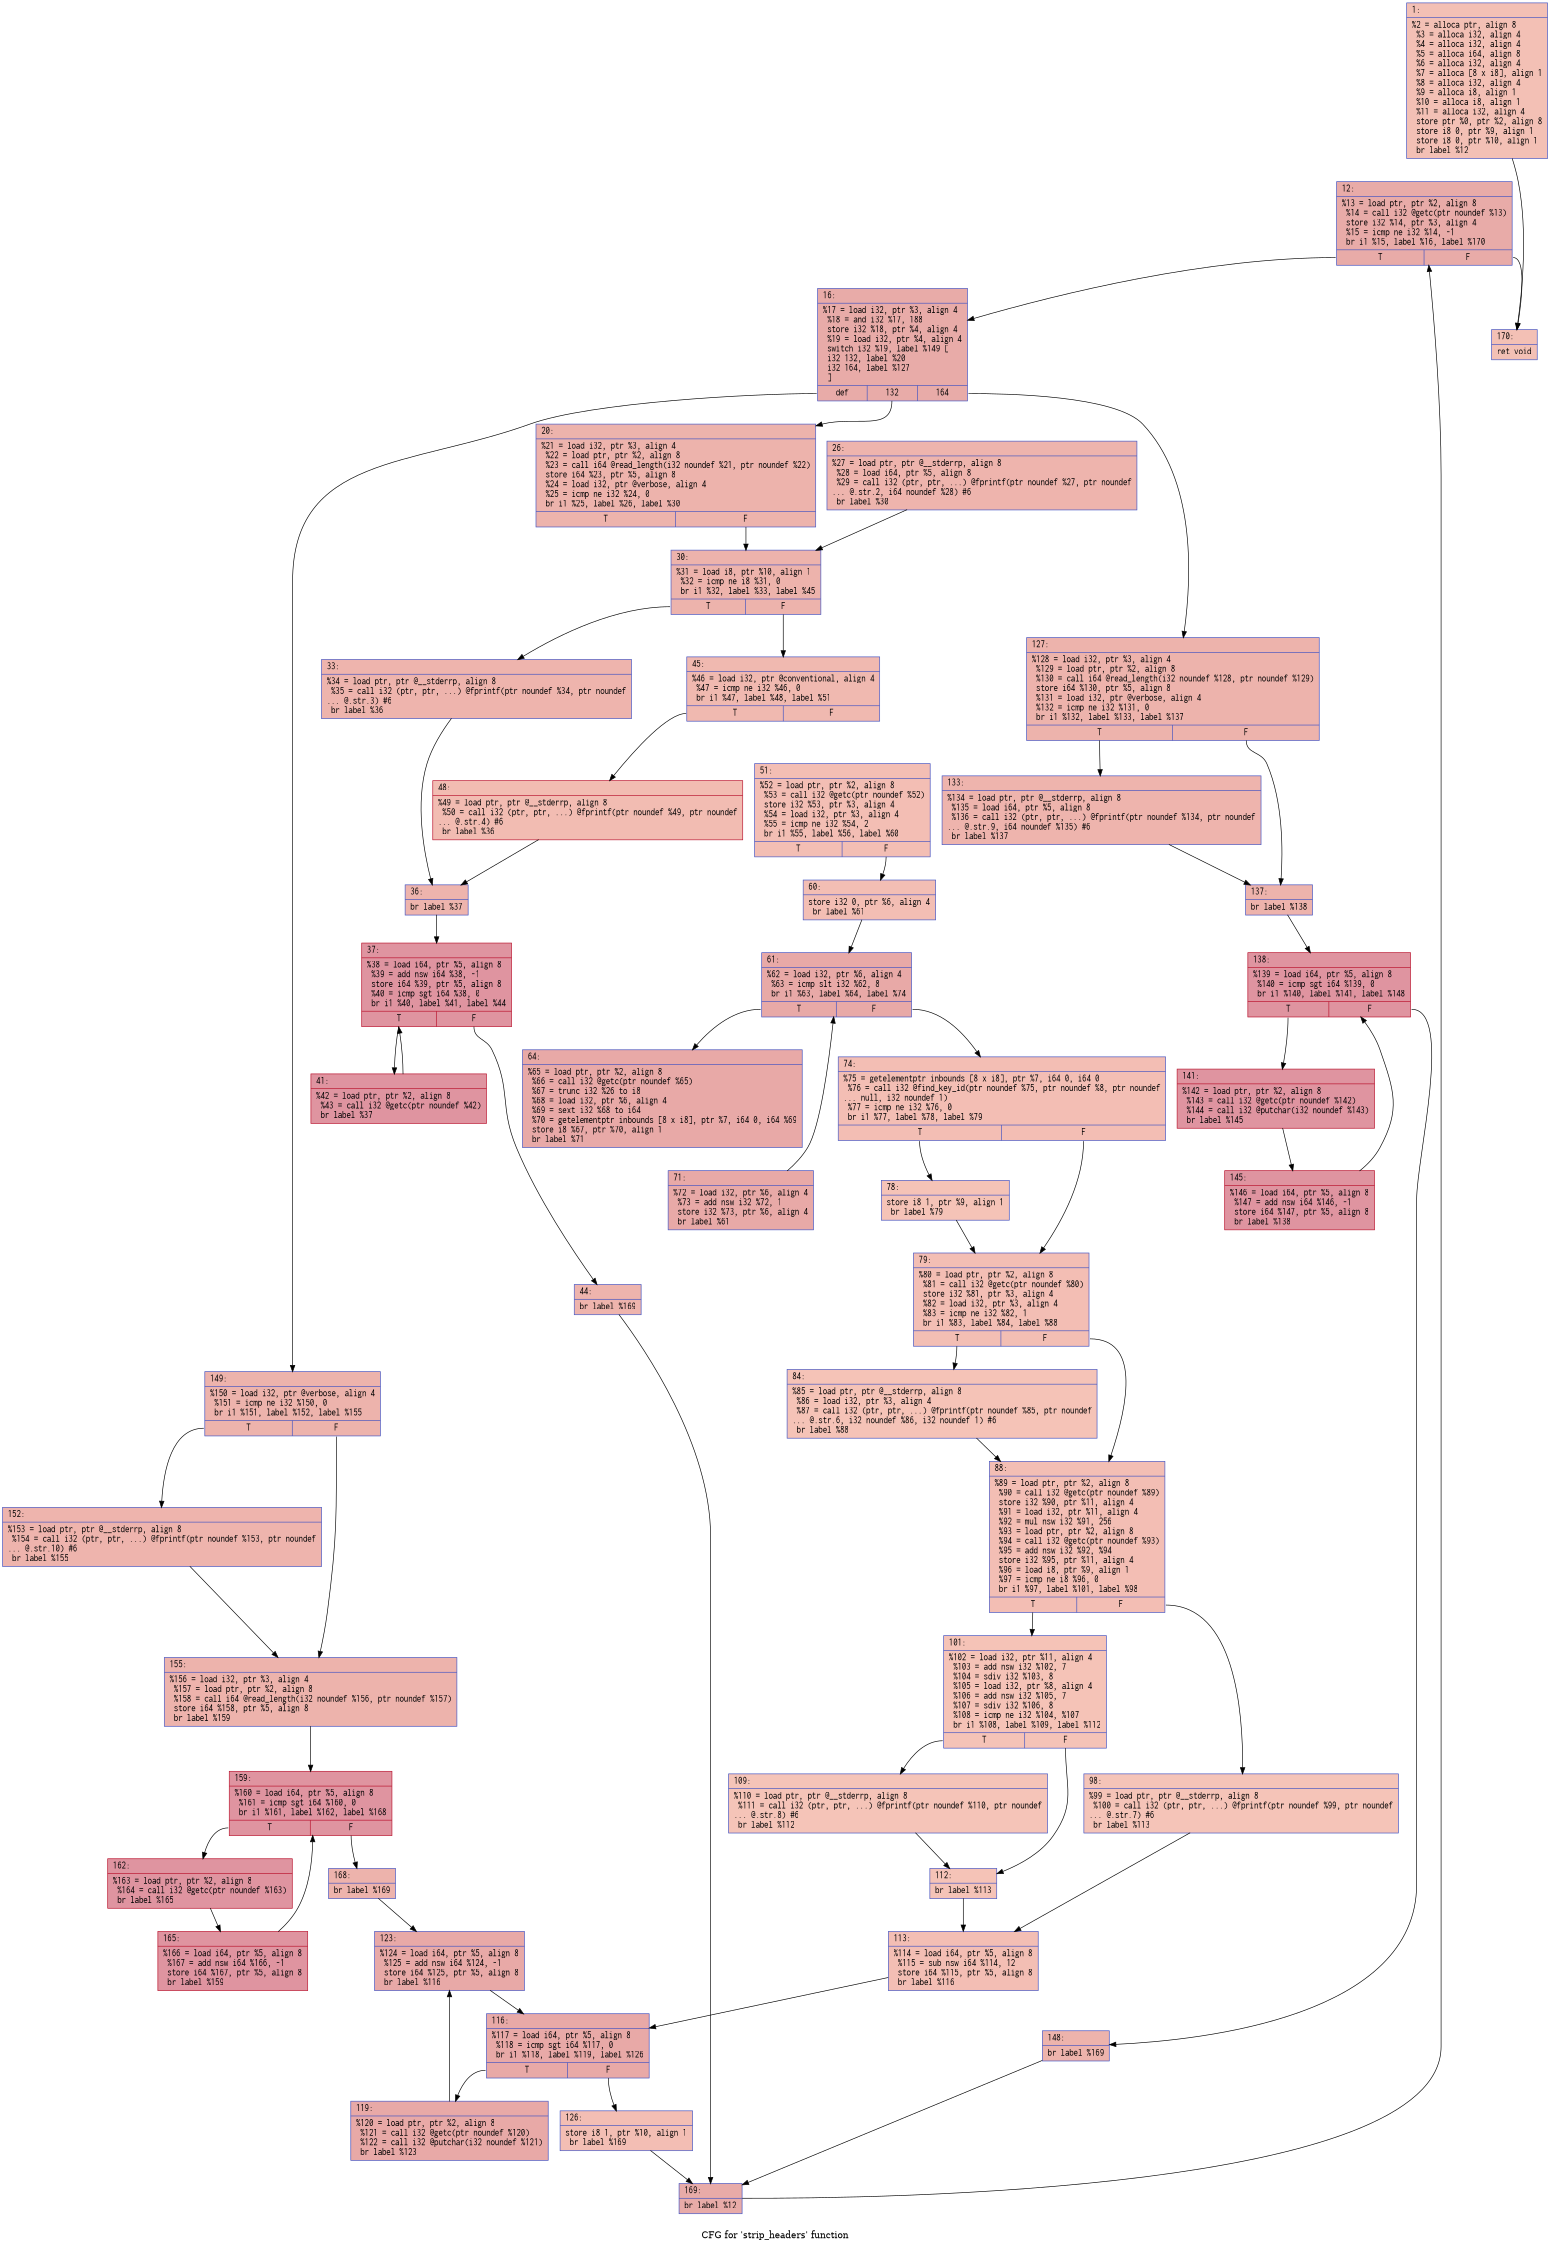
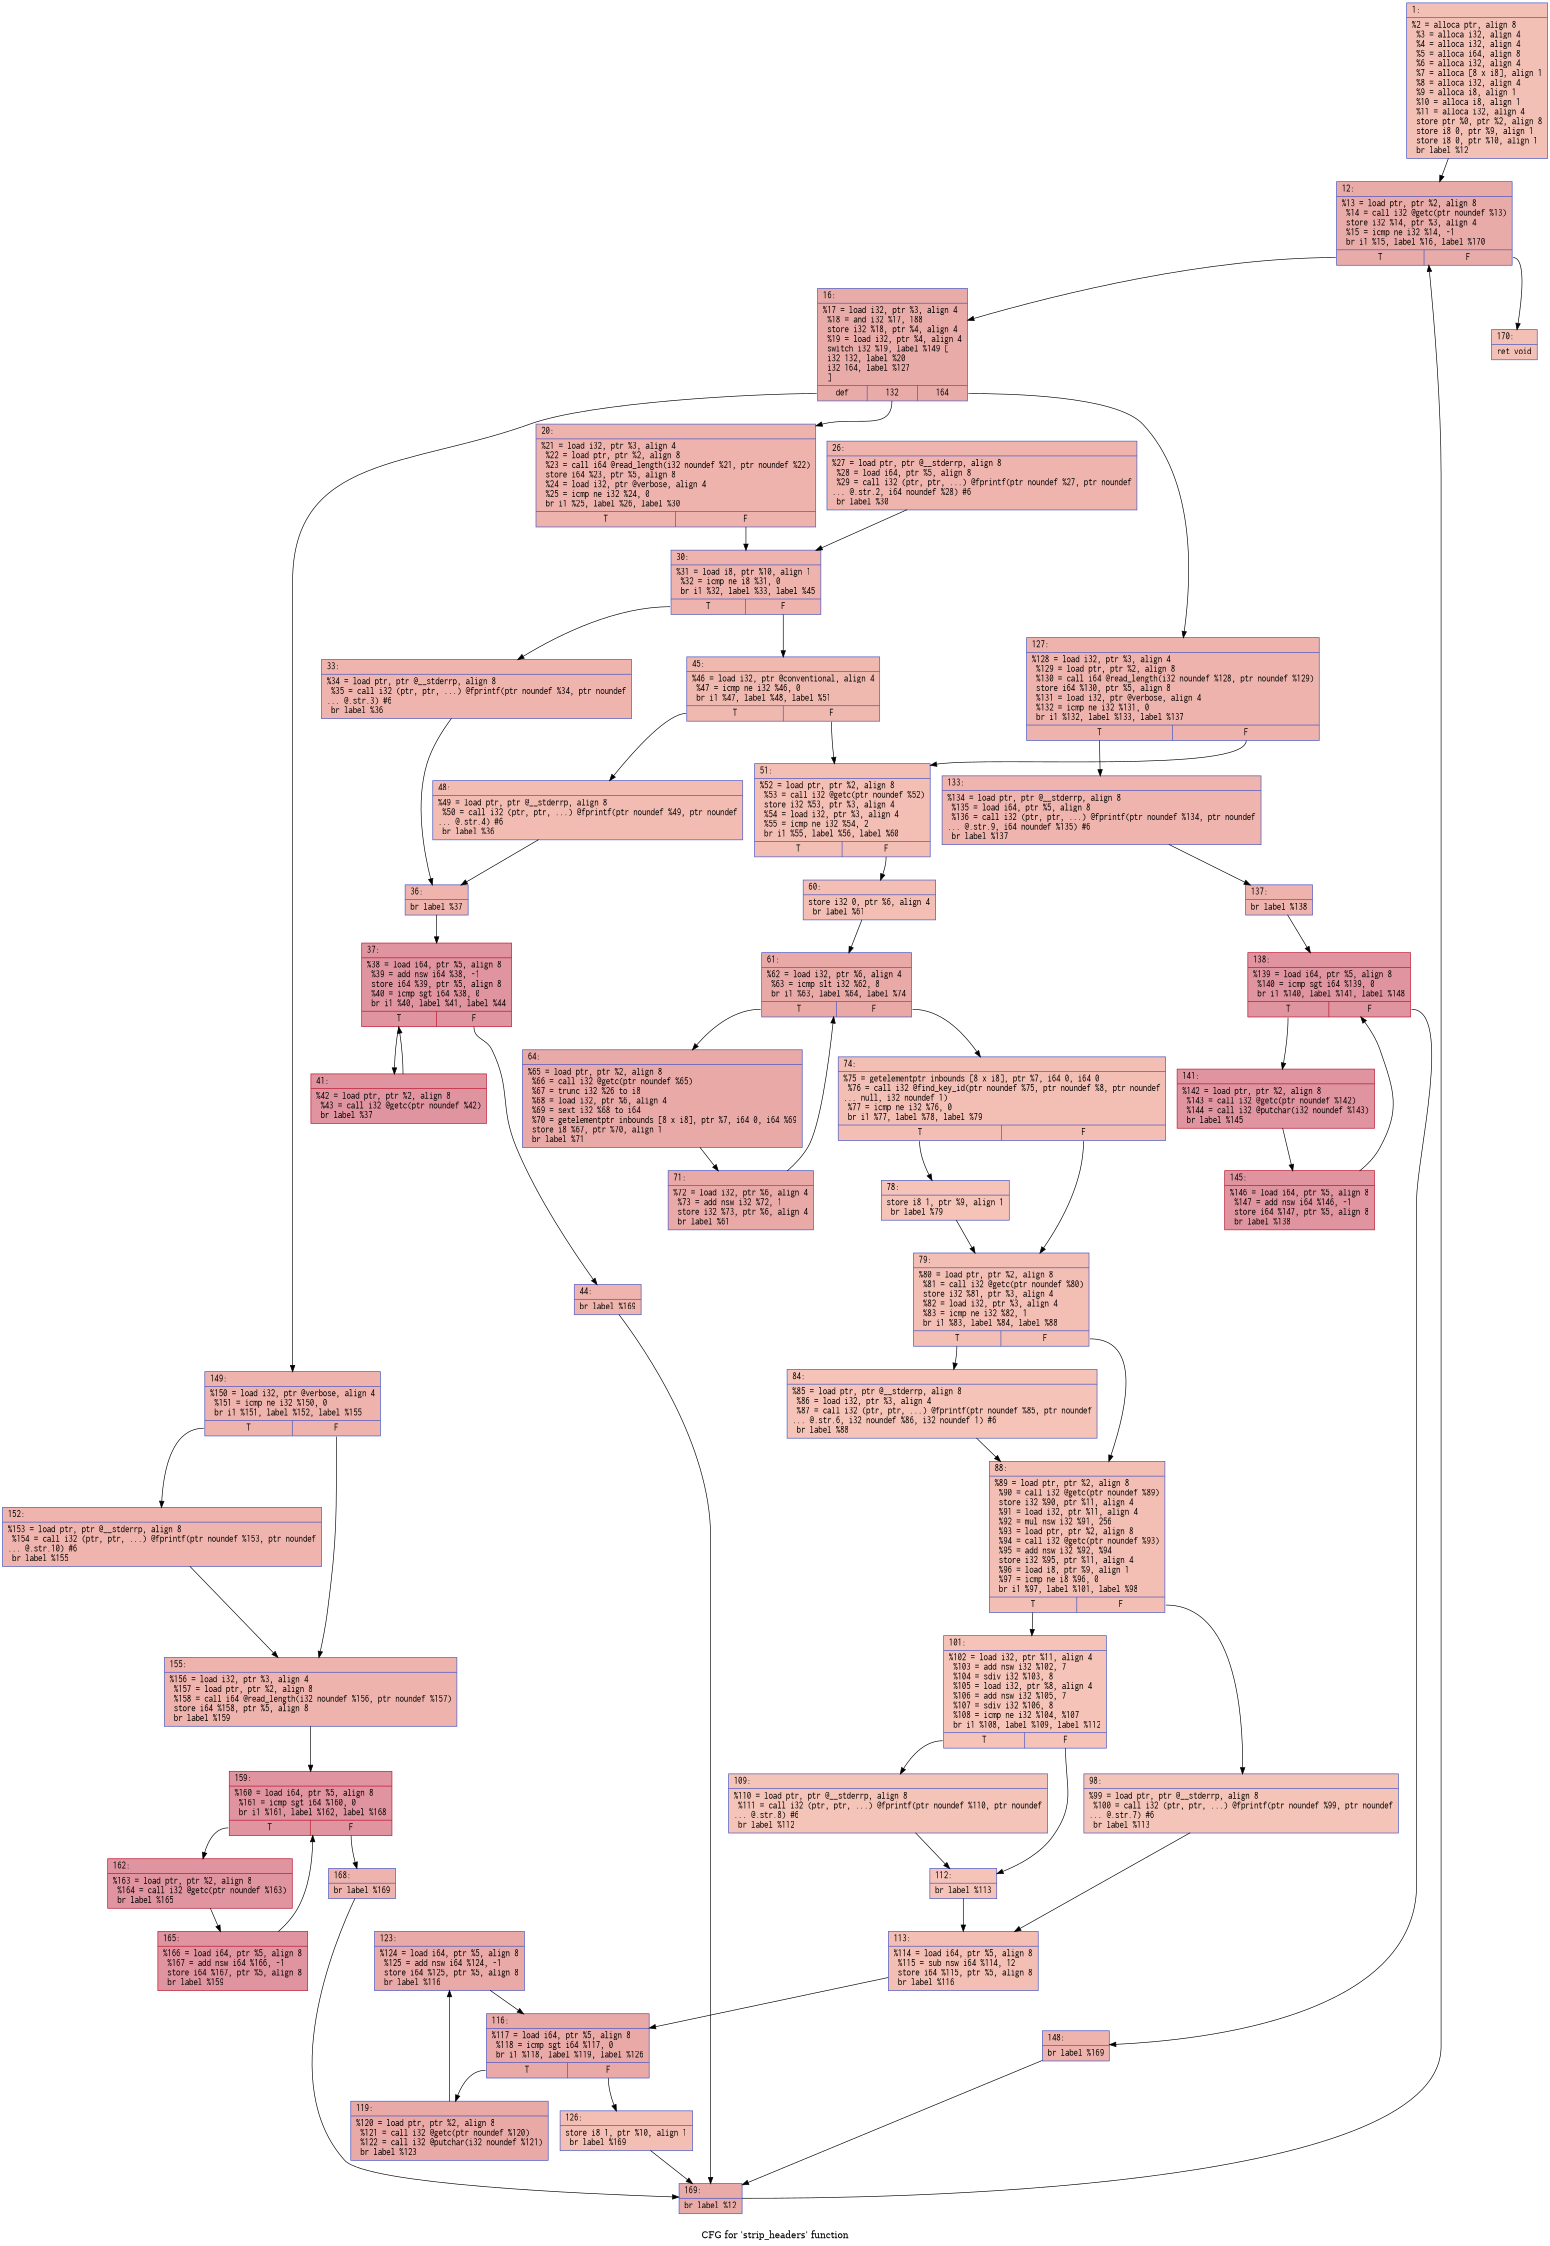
(1524, 240) -> (1445, 167)
none -> (832, 740)
(1278, 804) -> (1094, 762)
(588, 810) -> (588, 810)
none -> (707, 1157)
(395, 1913) -> (370, 2171)
